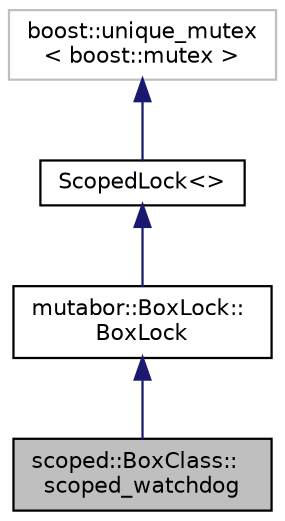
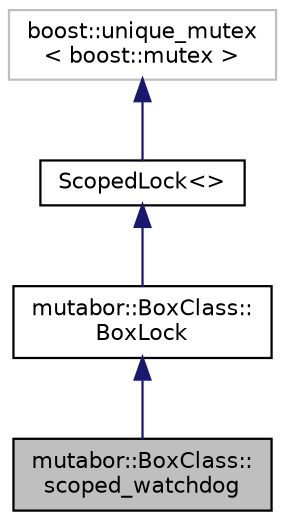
(143, 322) -> (143, 322)
(143, 475) -> (143, 475)
